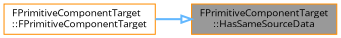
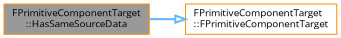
(168, 19) -> (162, 19)
